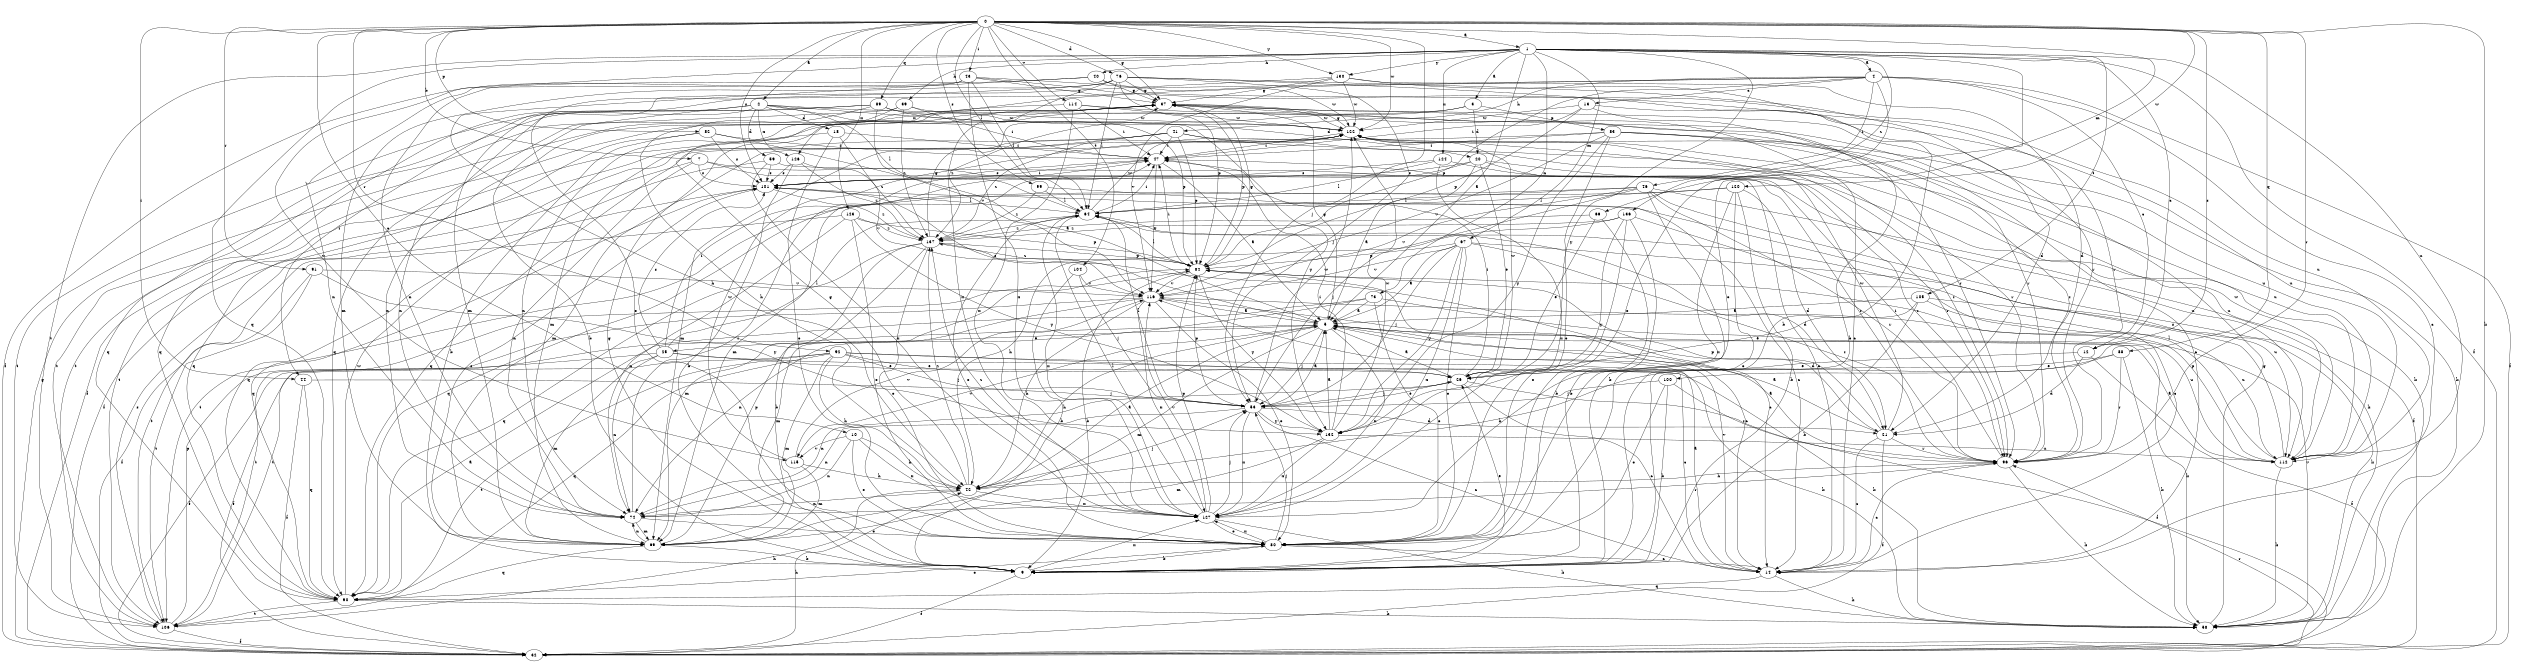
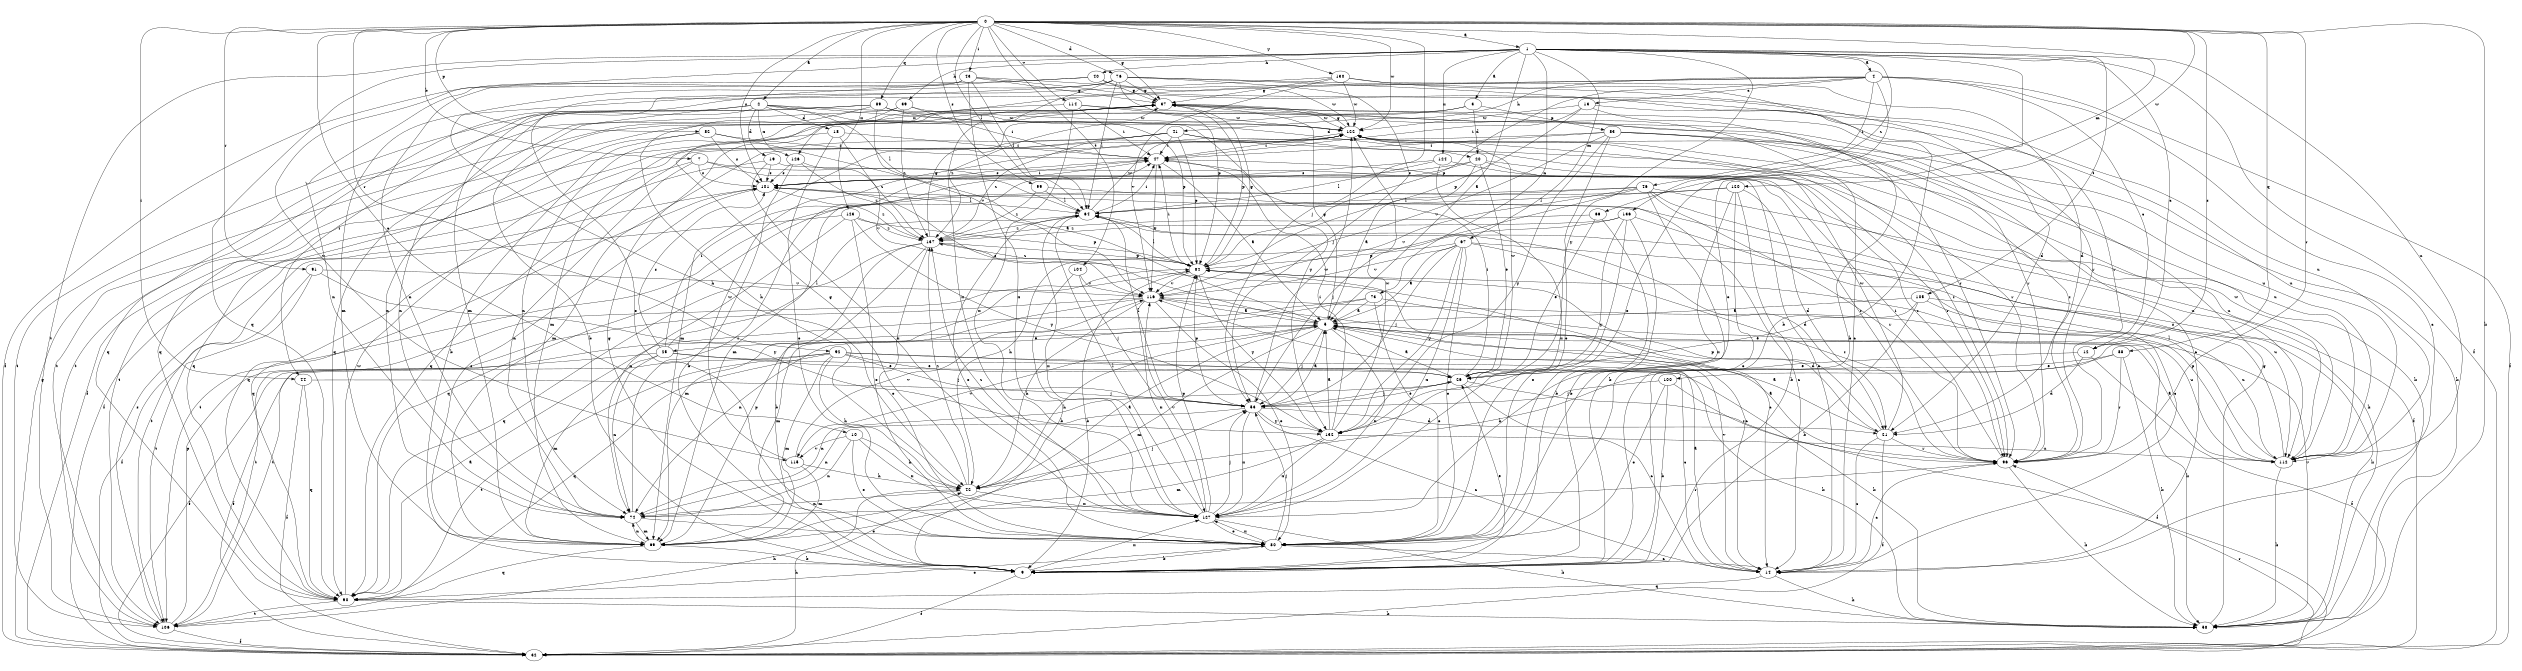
(1435, 61) -> none
(772, 159) -> (772, 159)
(1489, 482) -> none
